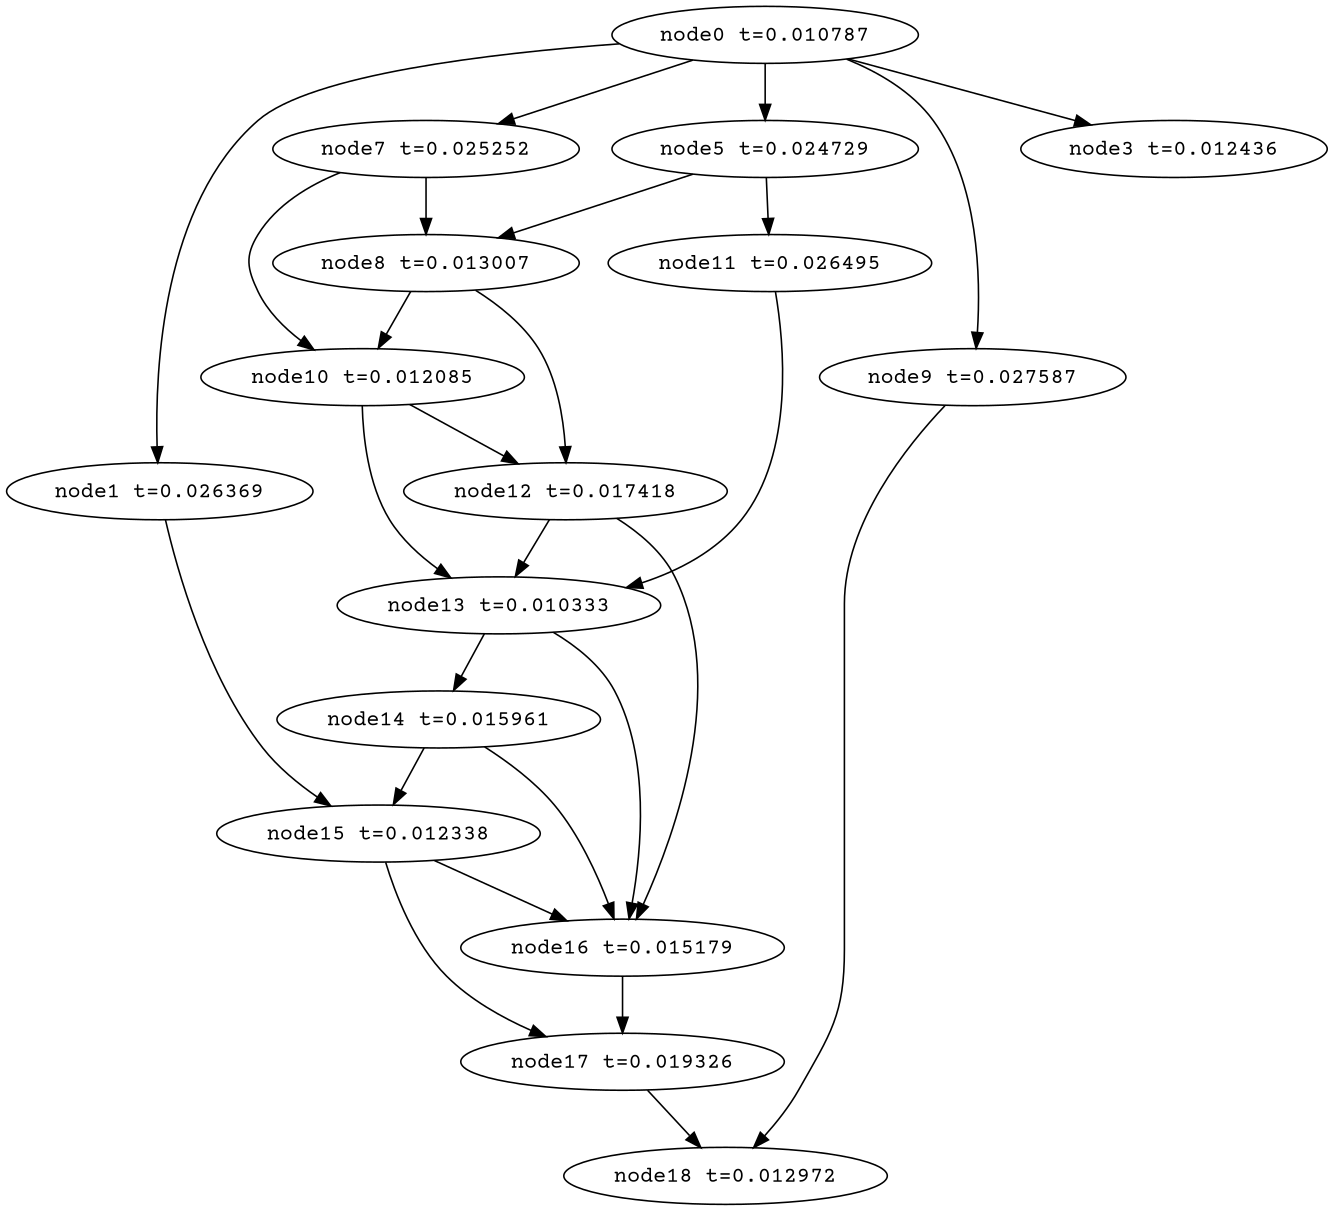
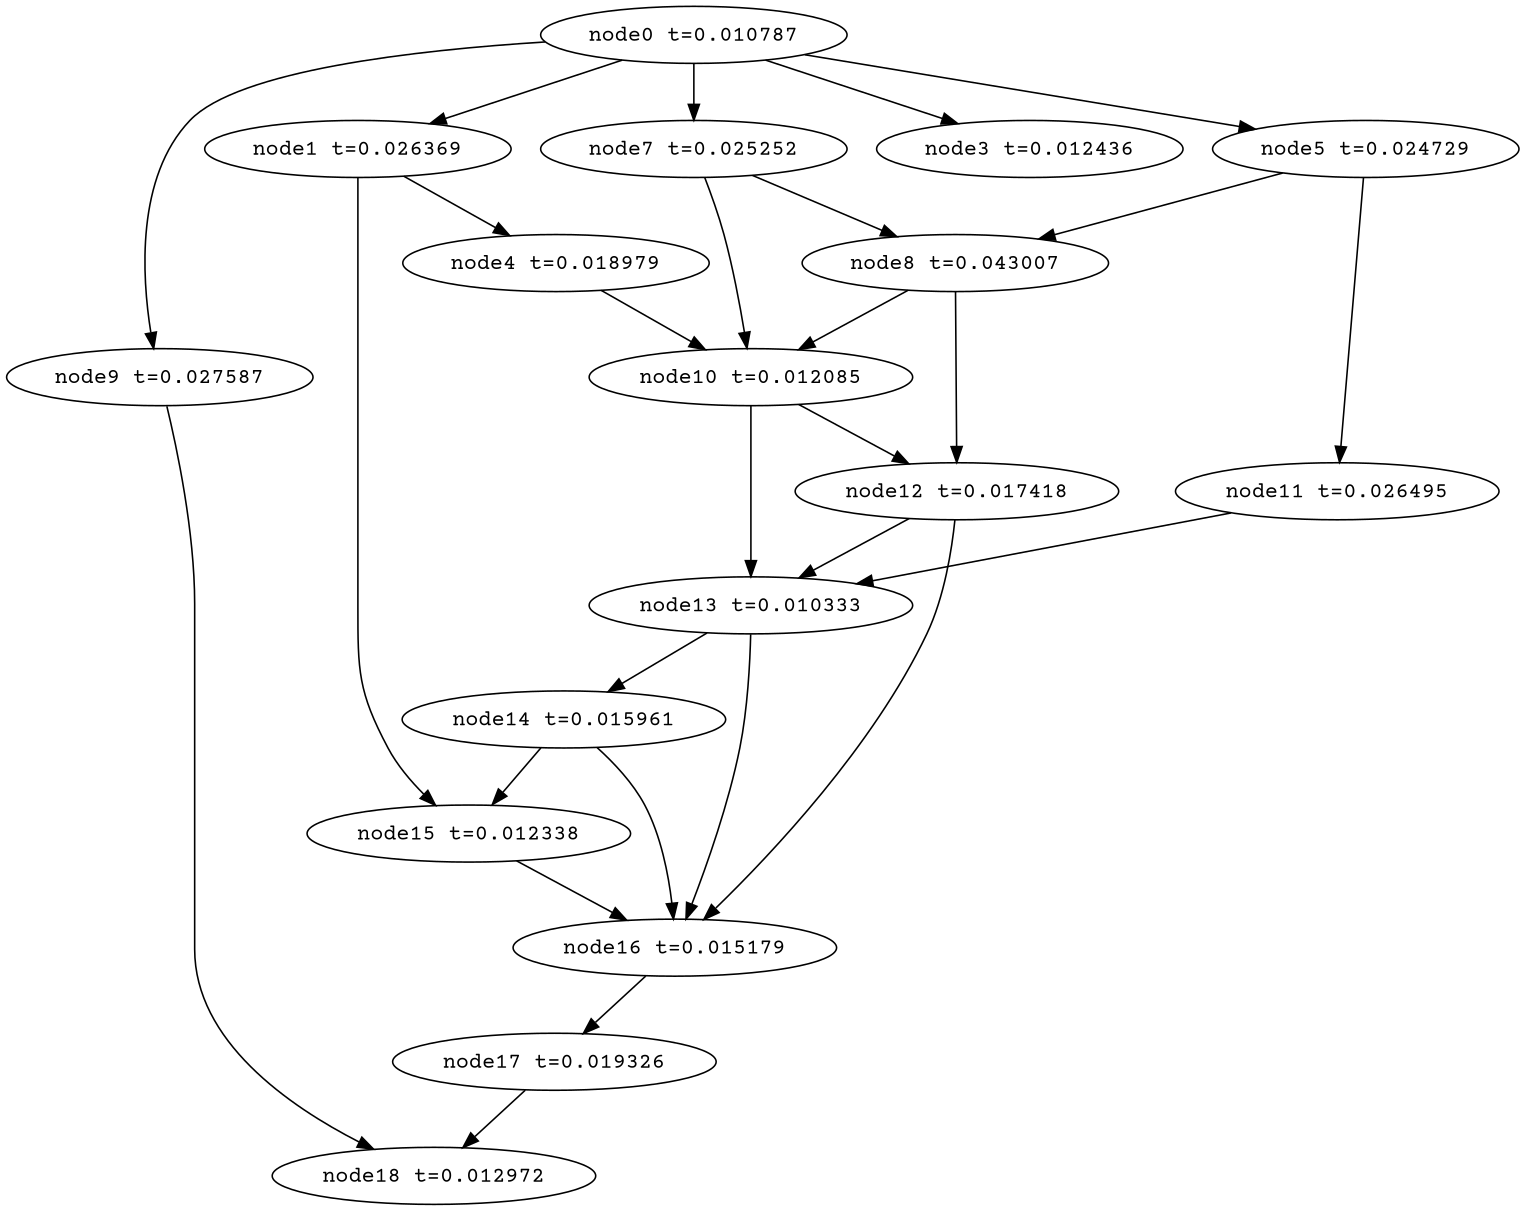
(426, 263) -> (955, 263)
none -> (556, 263)
(437, 965) -> none
